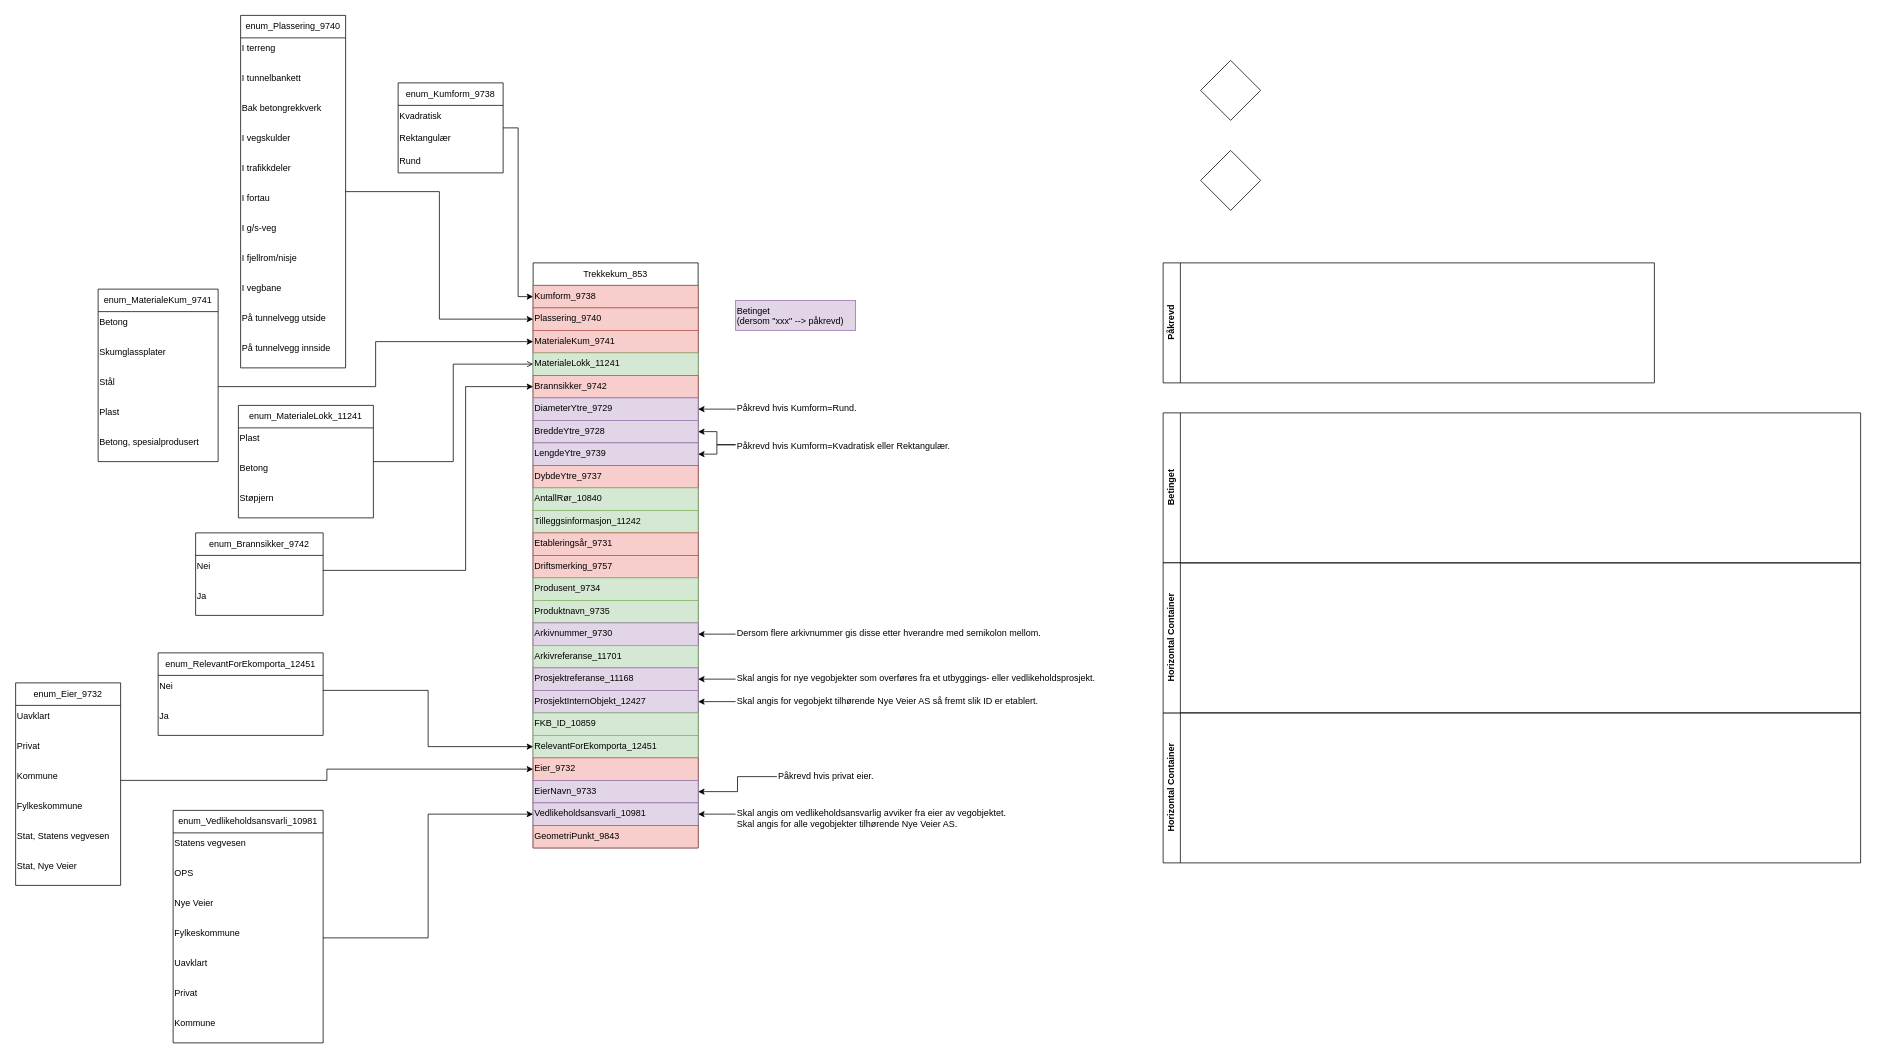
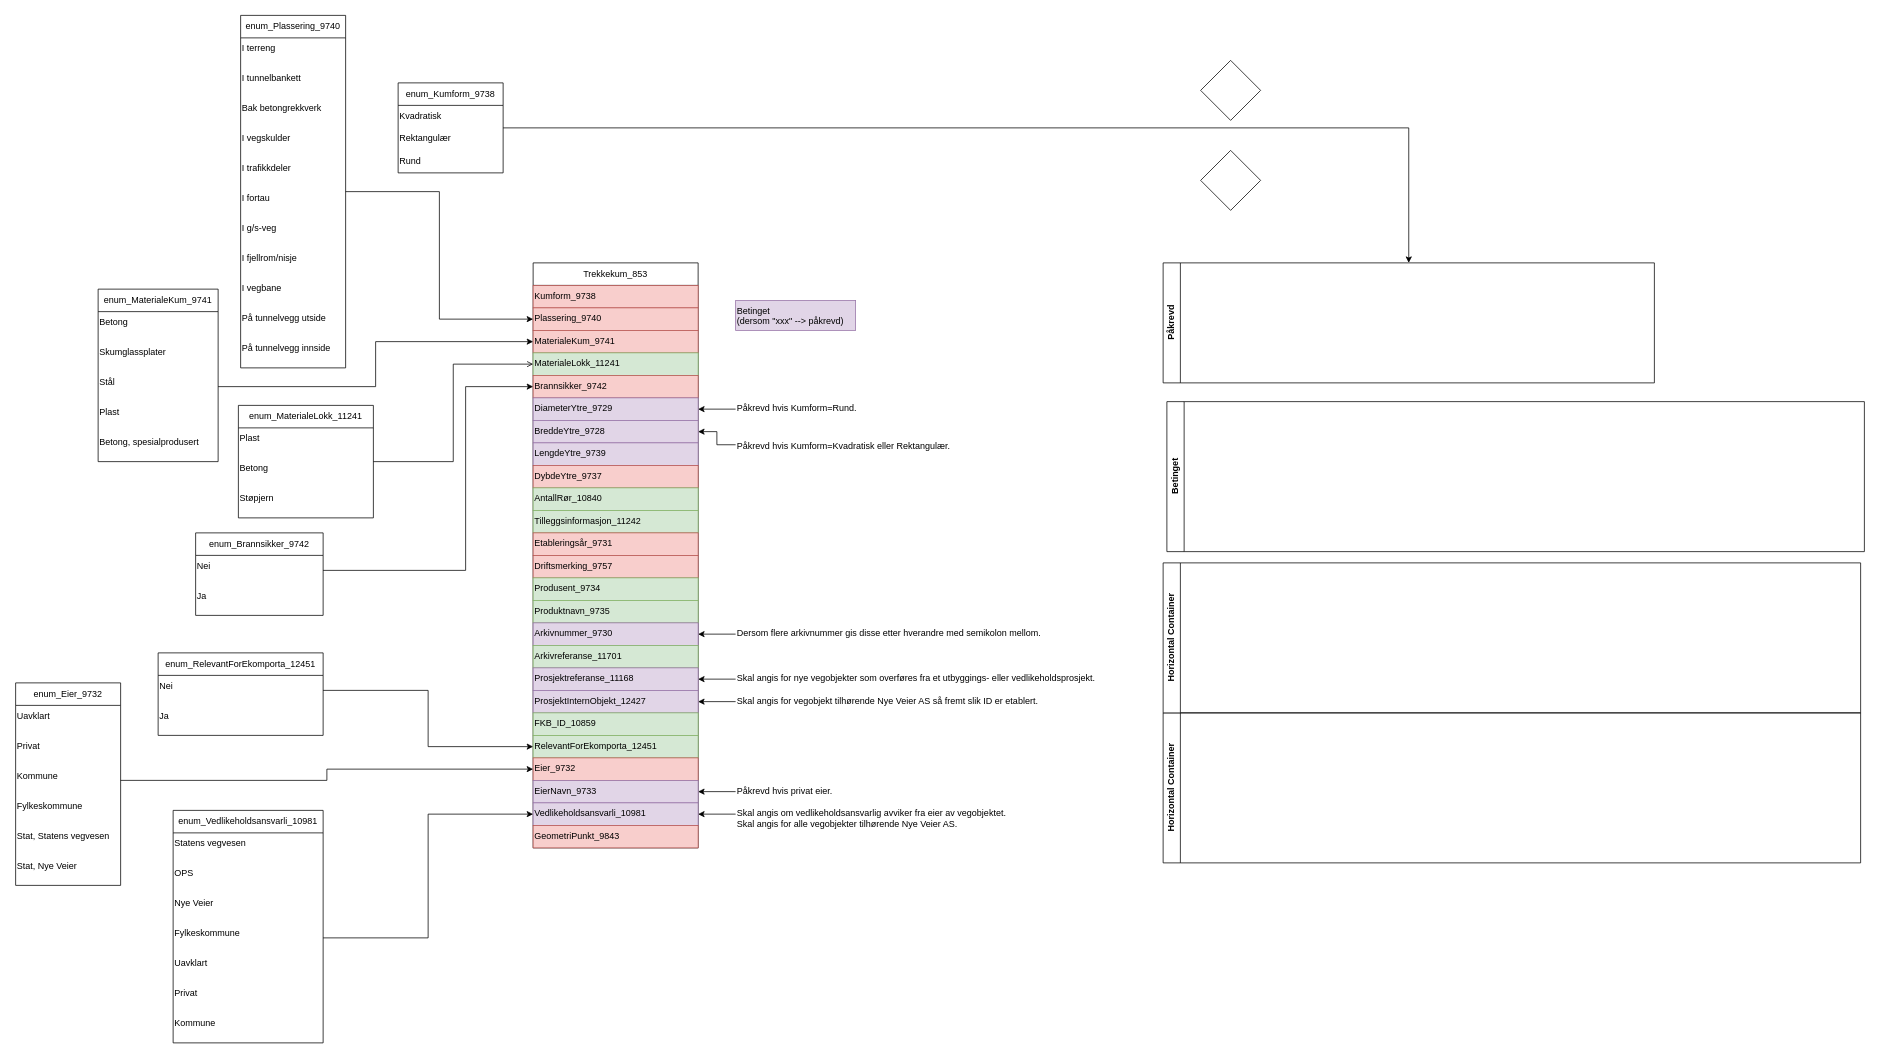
(521, 297) -> (1409, 192)
(717, 453) -> none
(1512, 488) -> (1515, 477)
(829, 777) -> (788, 792)
